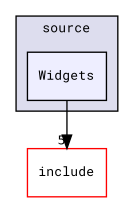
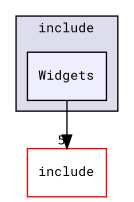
(67, 29) -> (67, 29)
